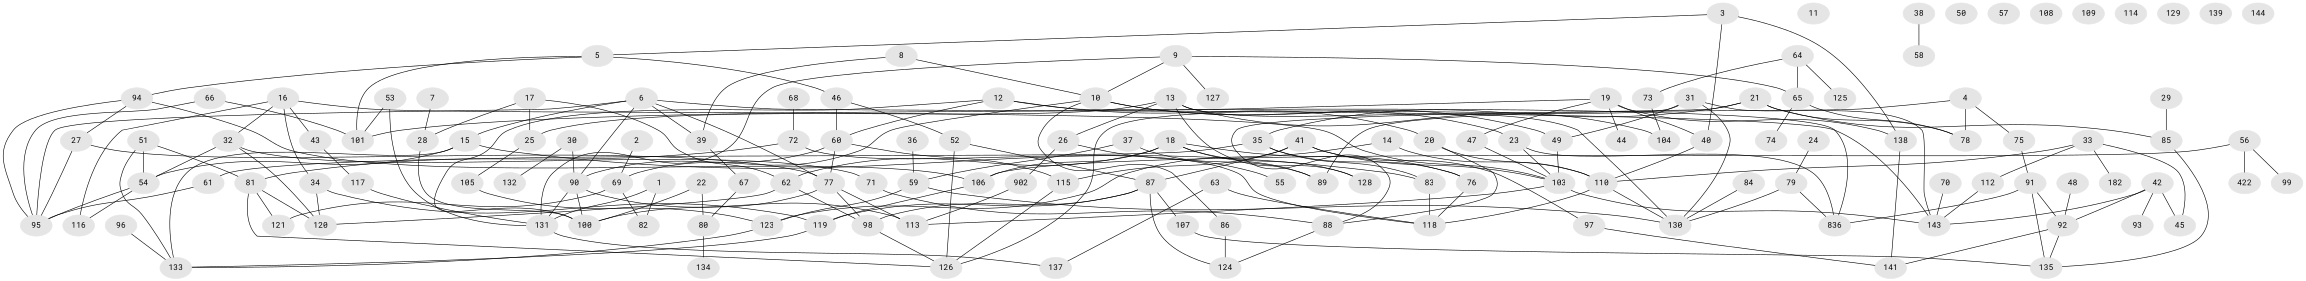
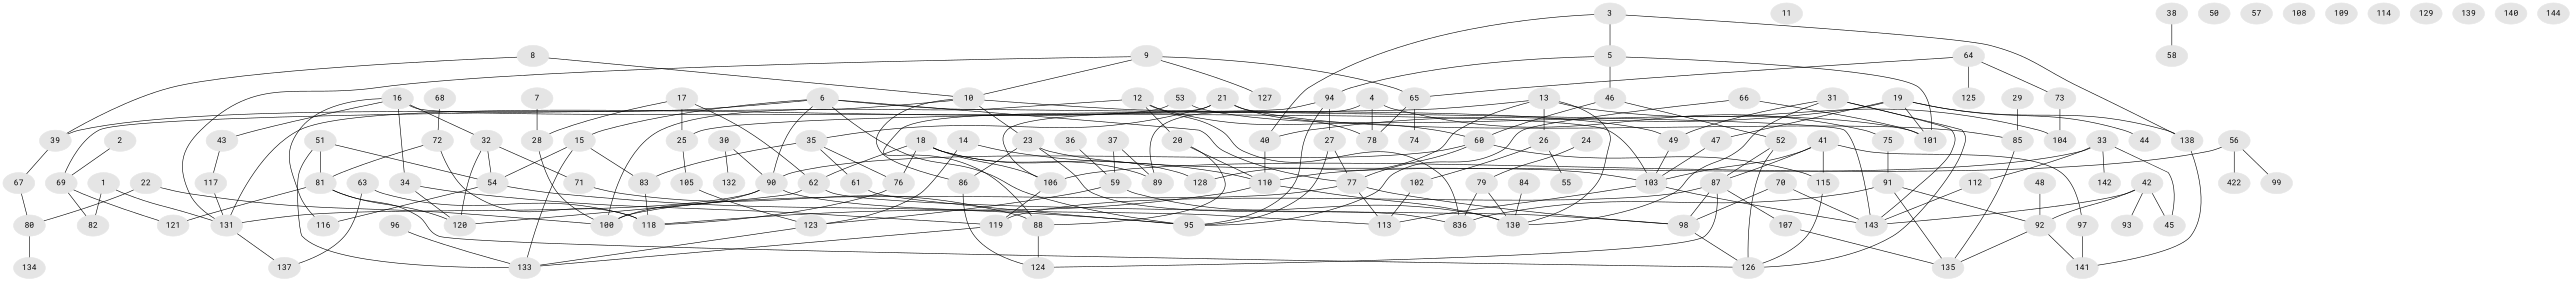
none -> (2511, 14)
none -> (988, 167)
(1021, 183) -> (1417, 183)
(2115, 183) -> (2105, 183)
none -> (1727, 207)
